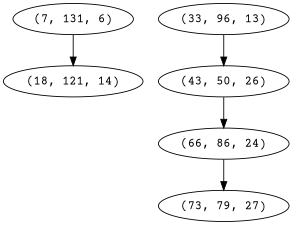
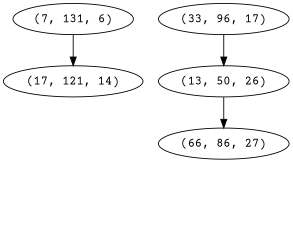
(224, 19) -> (224, 19)
(73, 81) -> (73, 81)
(224, 81) -> (224, 81)
(224, 144) -> (224, 144)
(224, 206) -> none
